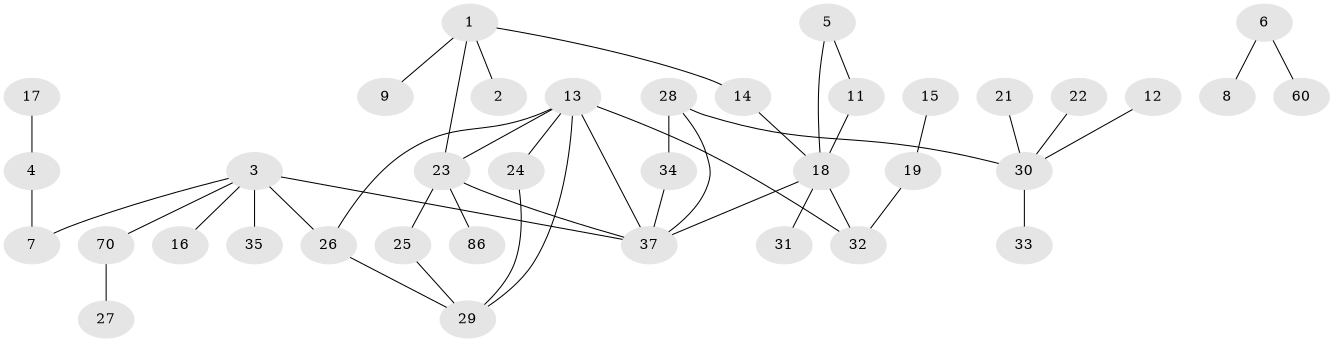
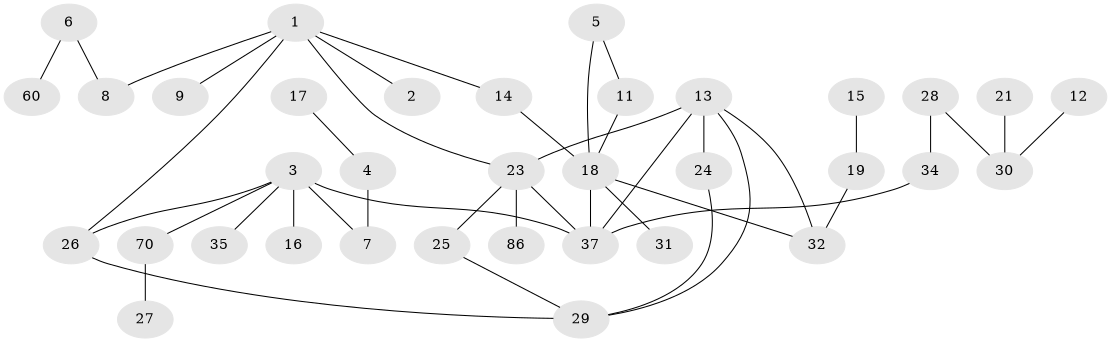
none -> (199, 57)
(1079, 97) -> none
(428, 140) -> (192, 141)
(710, 177) -> none
(1024, 245) -> none
